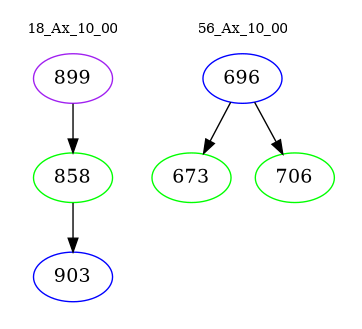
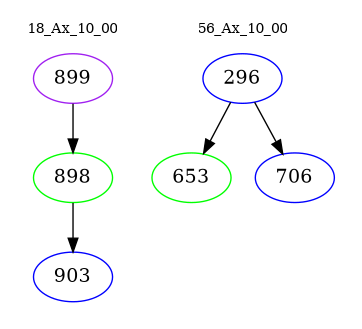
(242, 79) -> (242, 79)
(73, 178) -> (73, 178)
(192, 178) -> (192, 178)
(295, 178) -> (295, 178)
